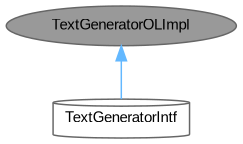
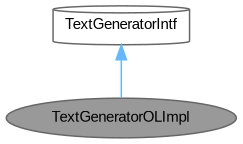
(121, 80) -> (121, 79)
